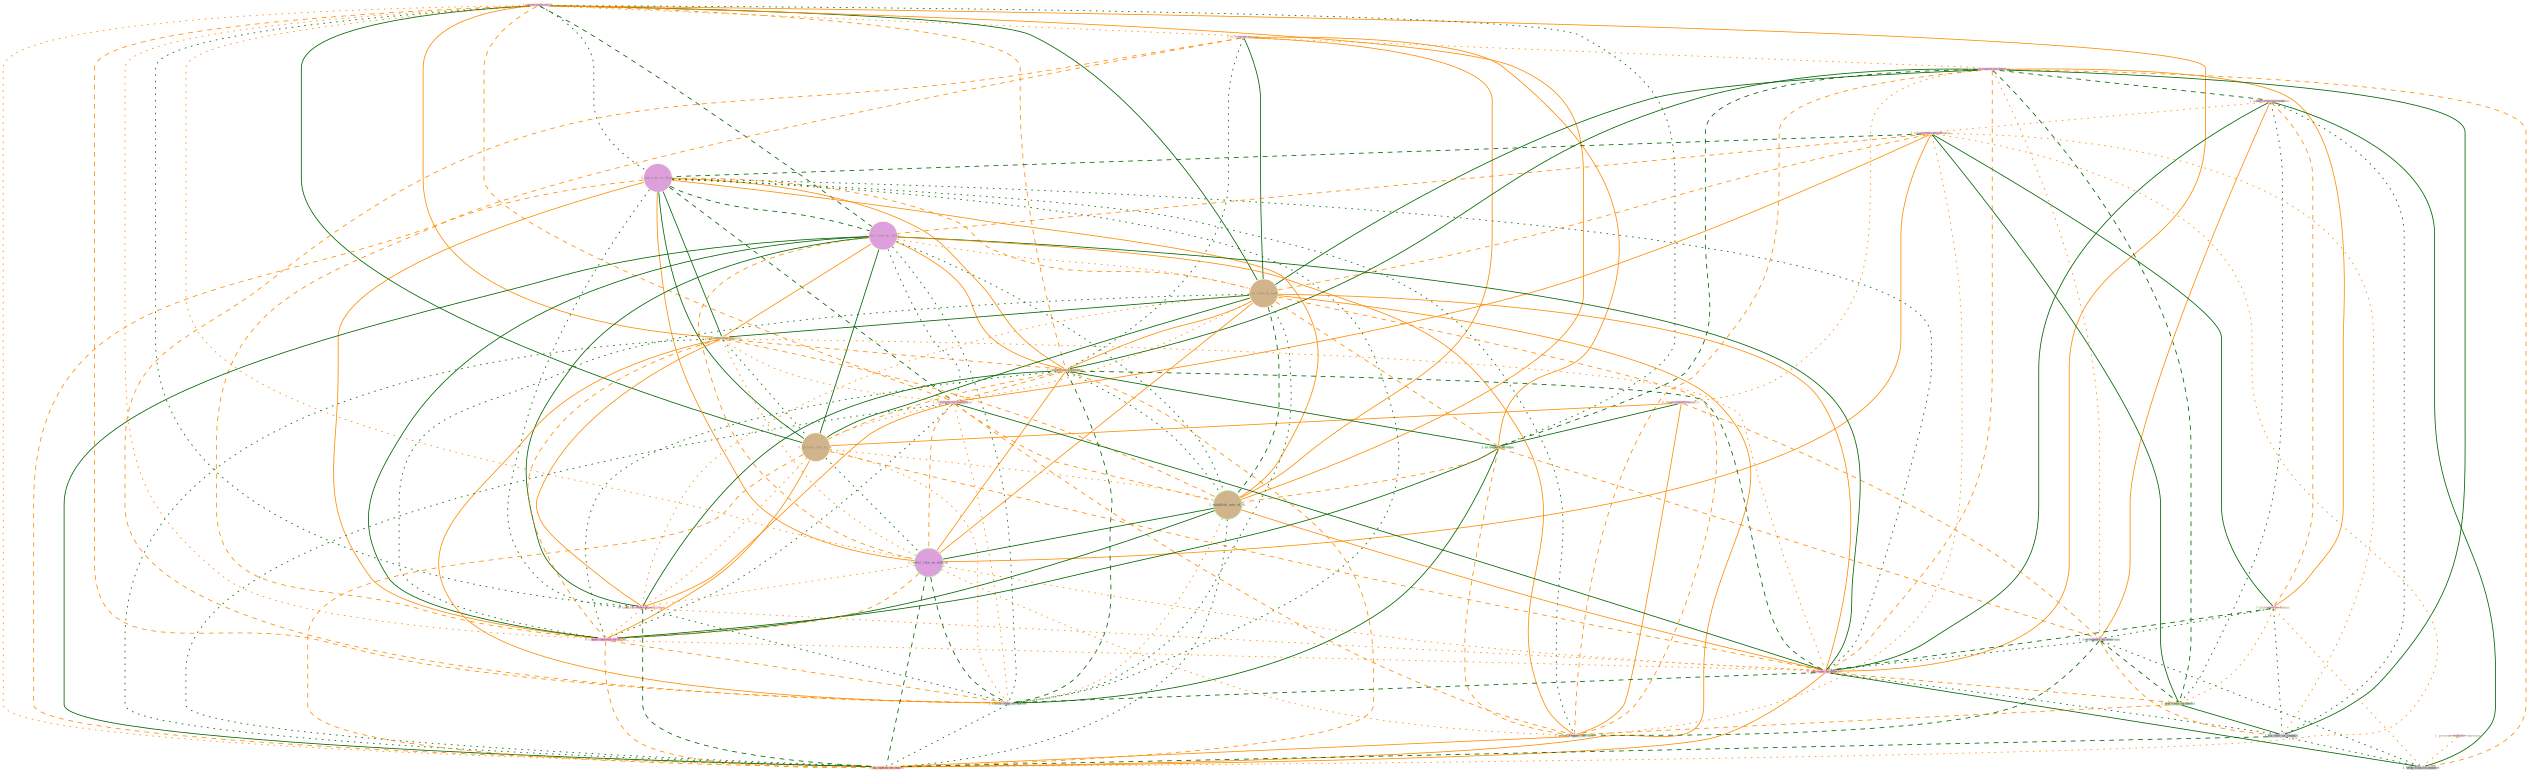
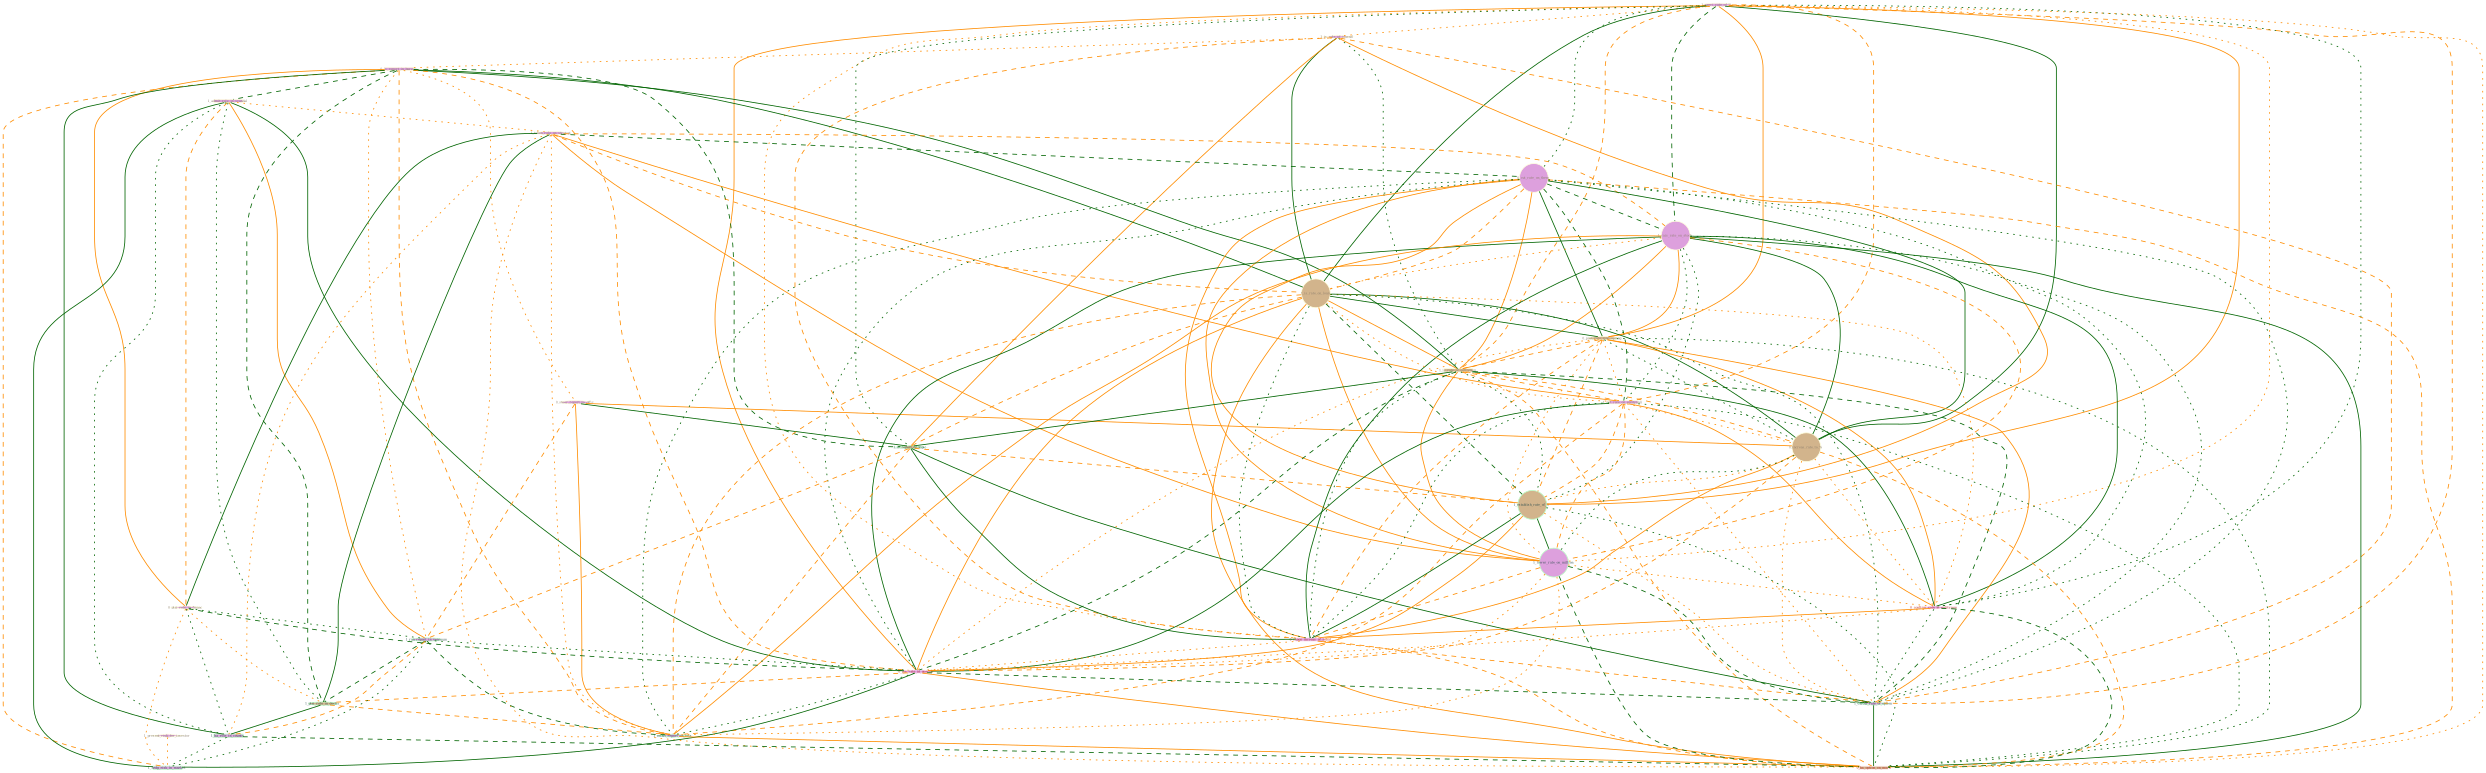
(624, 623) -> (1627, 623)
(2054, 703) -> (796, 708)
(947, 736) -> (1874, 736)
